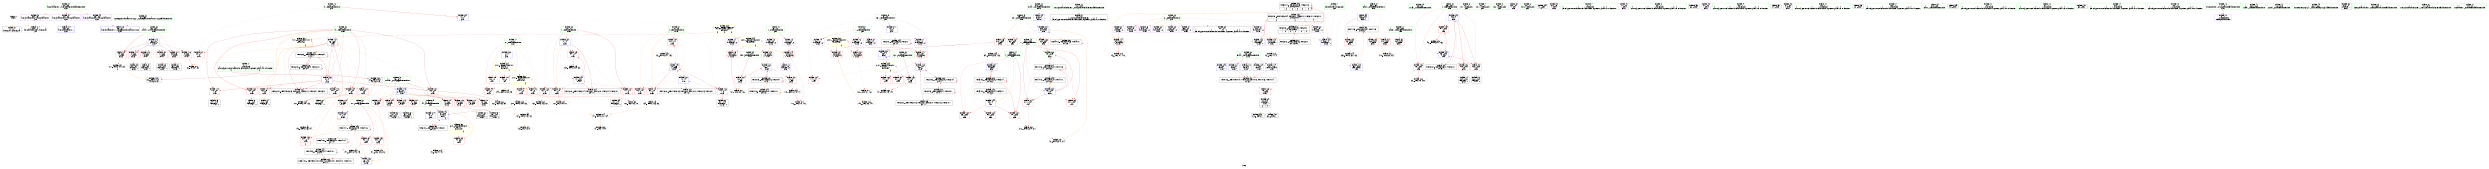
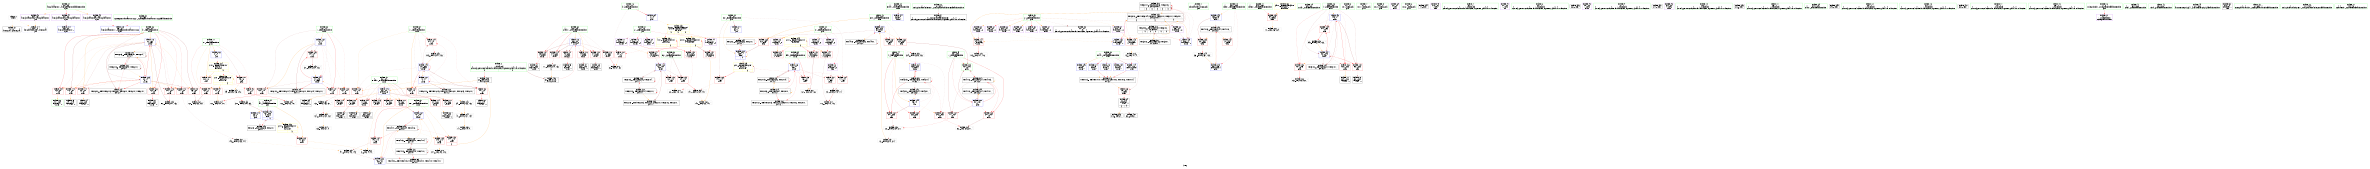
none -> (1285, 6)
(1624, 9) -> (1505, 9)
(1373, 42) -> none
(133, 57) -> (567, 57)
(377, 103) -> none
none -> (780, 103)
none -> (965, 128)
